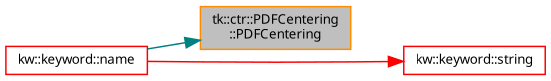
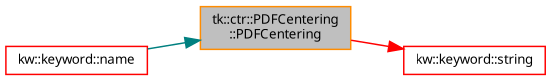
(268, 62) -> (370, 43)
